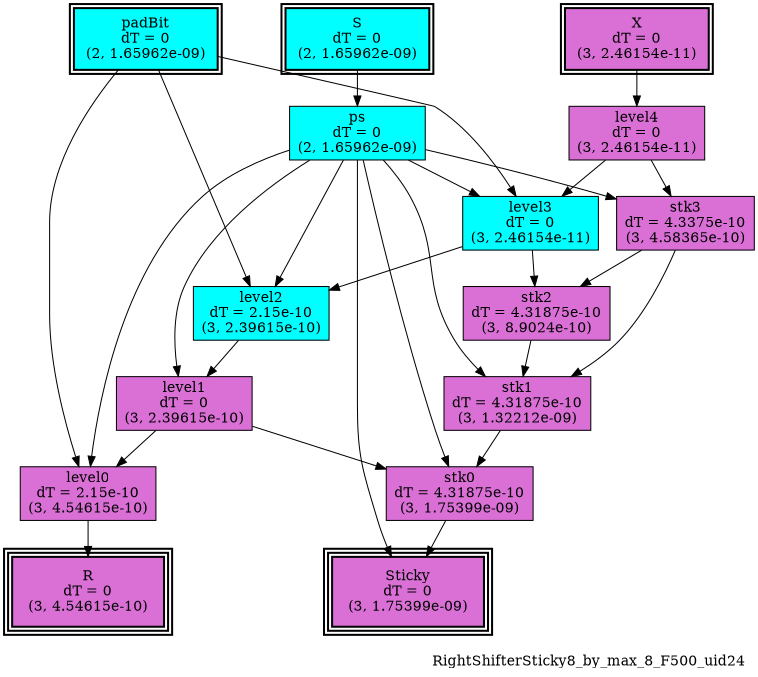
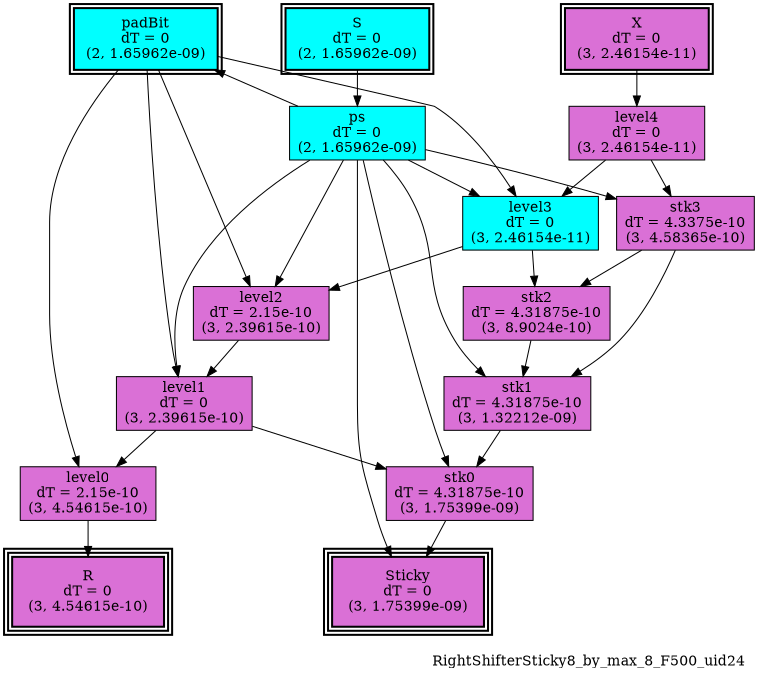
none -> (157, 219)
(146, 272) -> (261, 90)
(261, 313) -> (261, 313)
